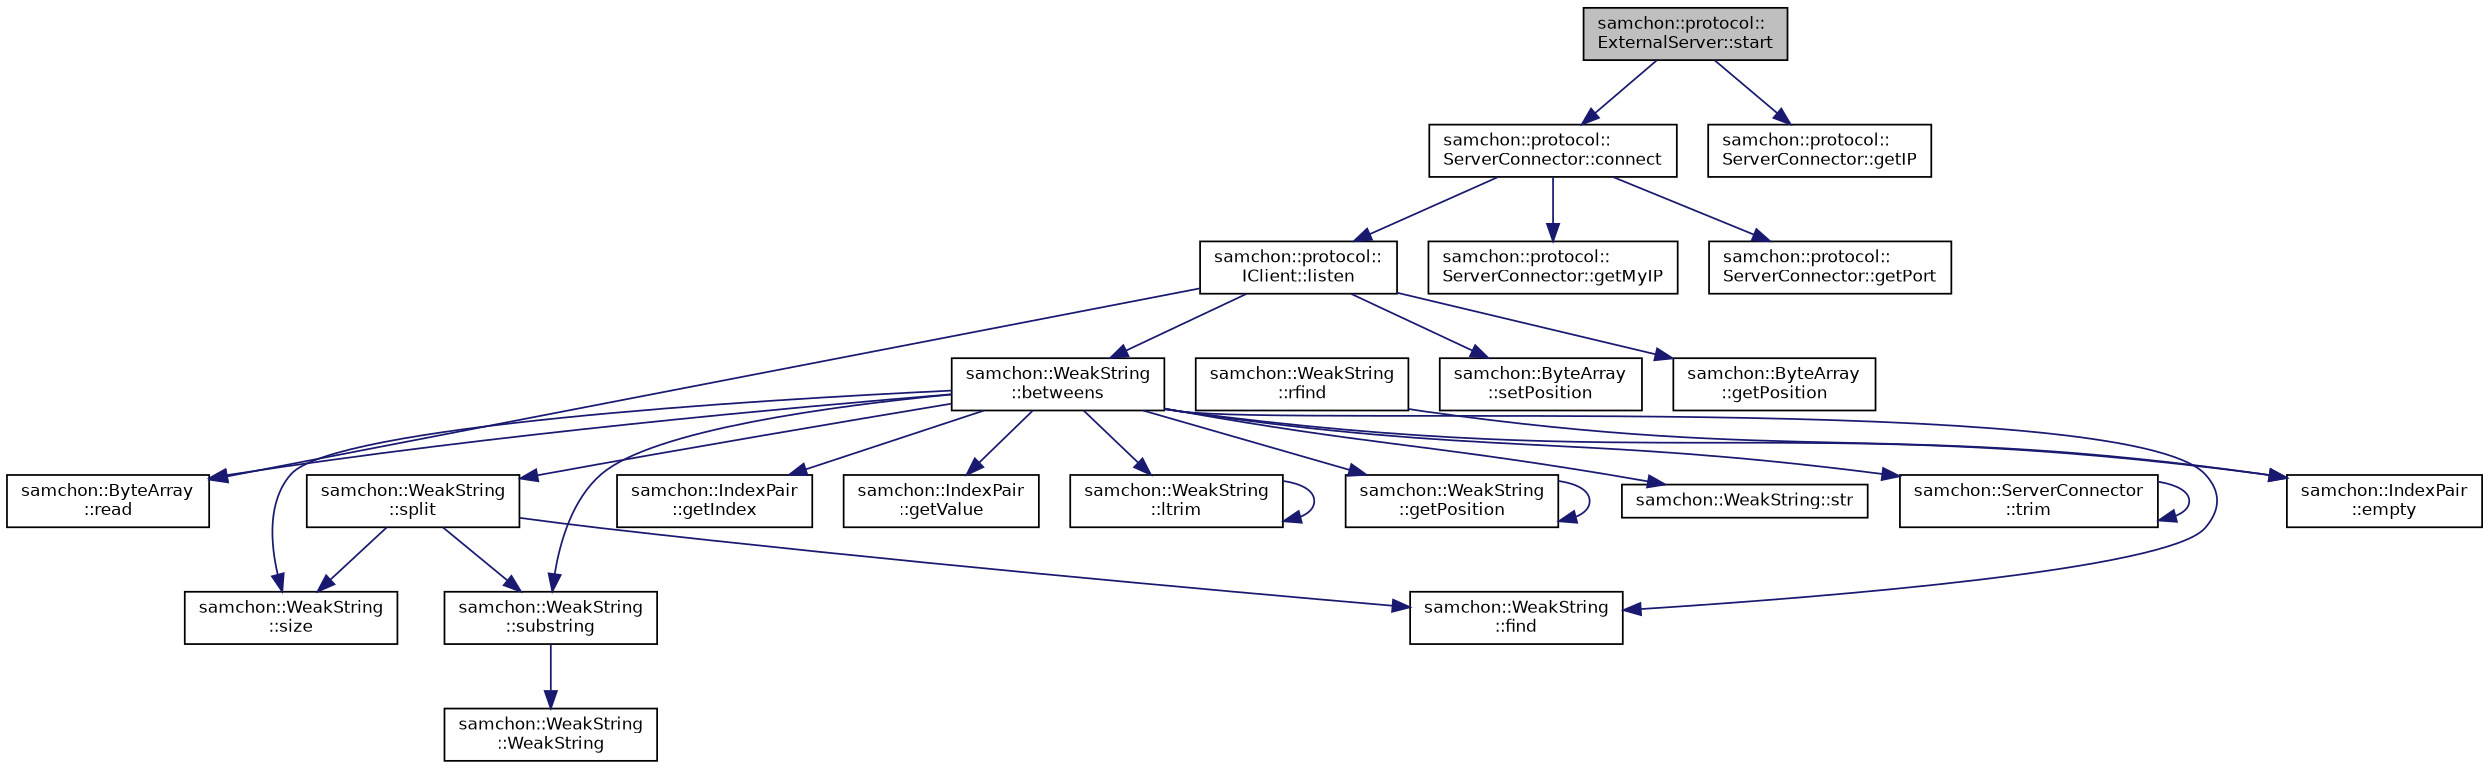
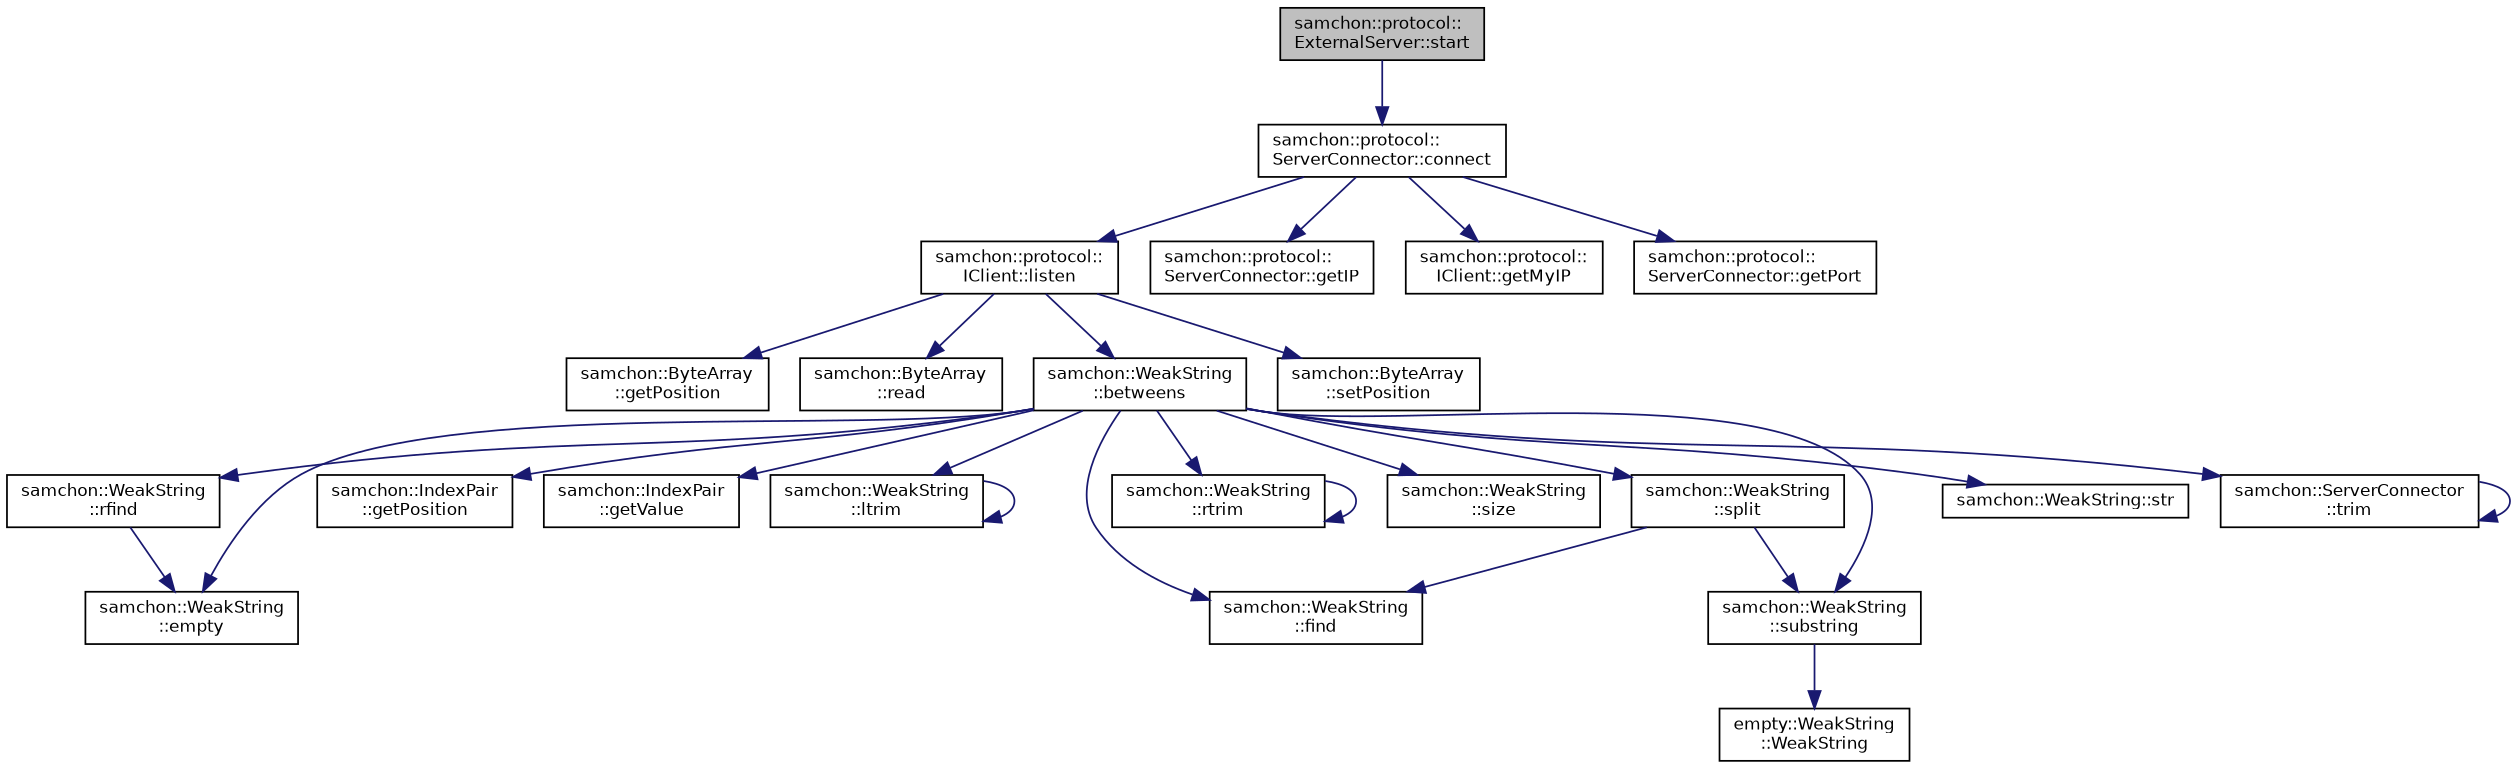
(1746, 87) -> (1329, 203)
(1553, 268) -> (1504, 268)
(589, 429) -> (636, 443)
(715, 501) -> (415, 501)
(1452, 501) -> (1218, 501)
(2384, 501) -> (192, 618)
(359, 553) -> none
(551, 735) -> (1815, 735)
